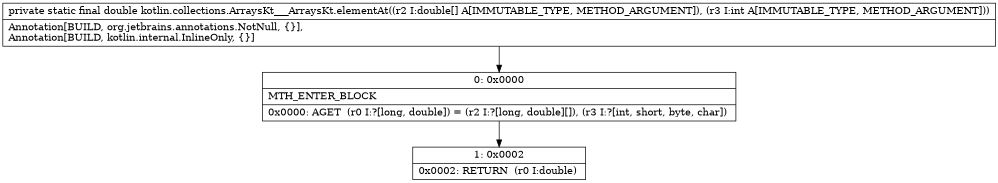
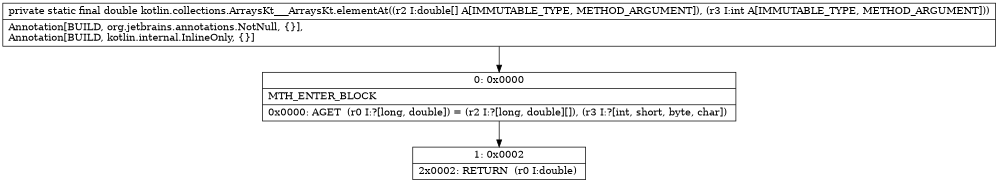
(499, 171) -> (499, 171)
